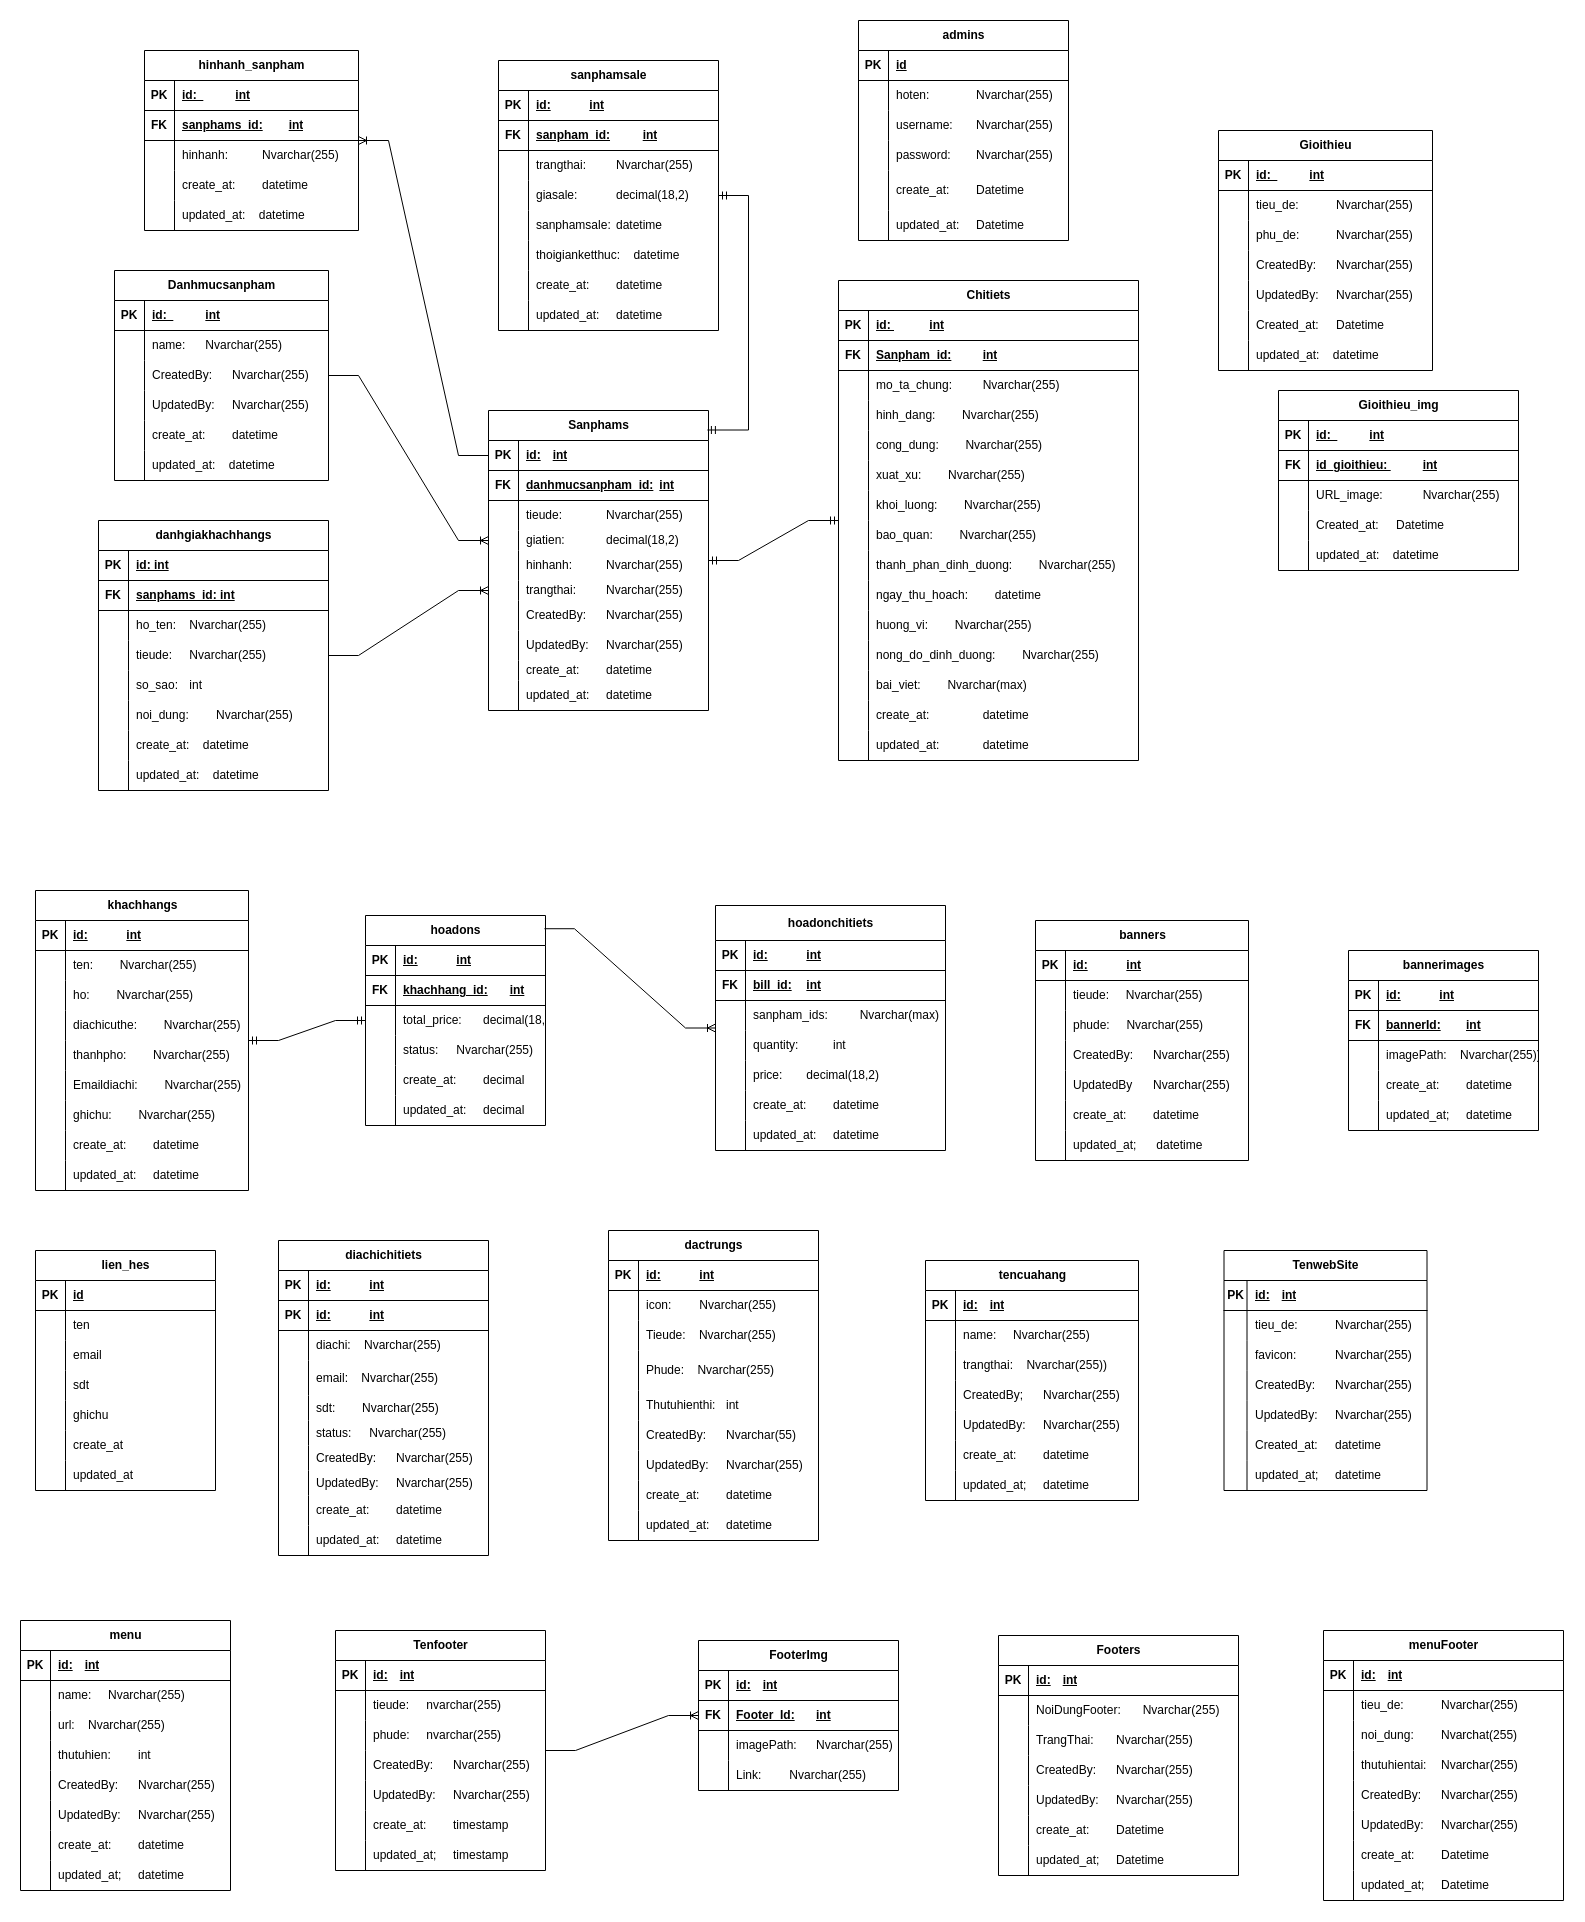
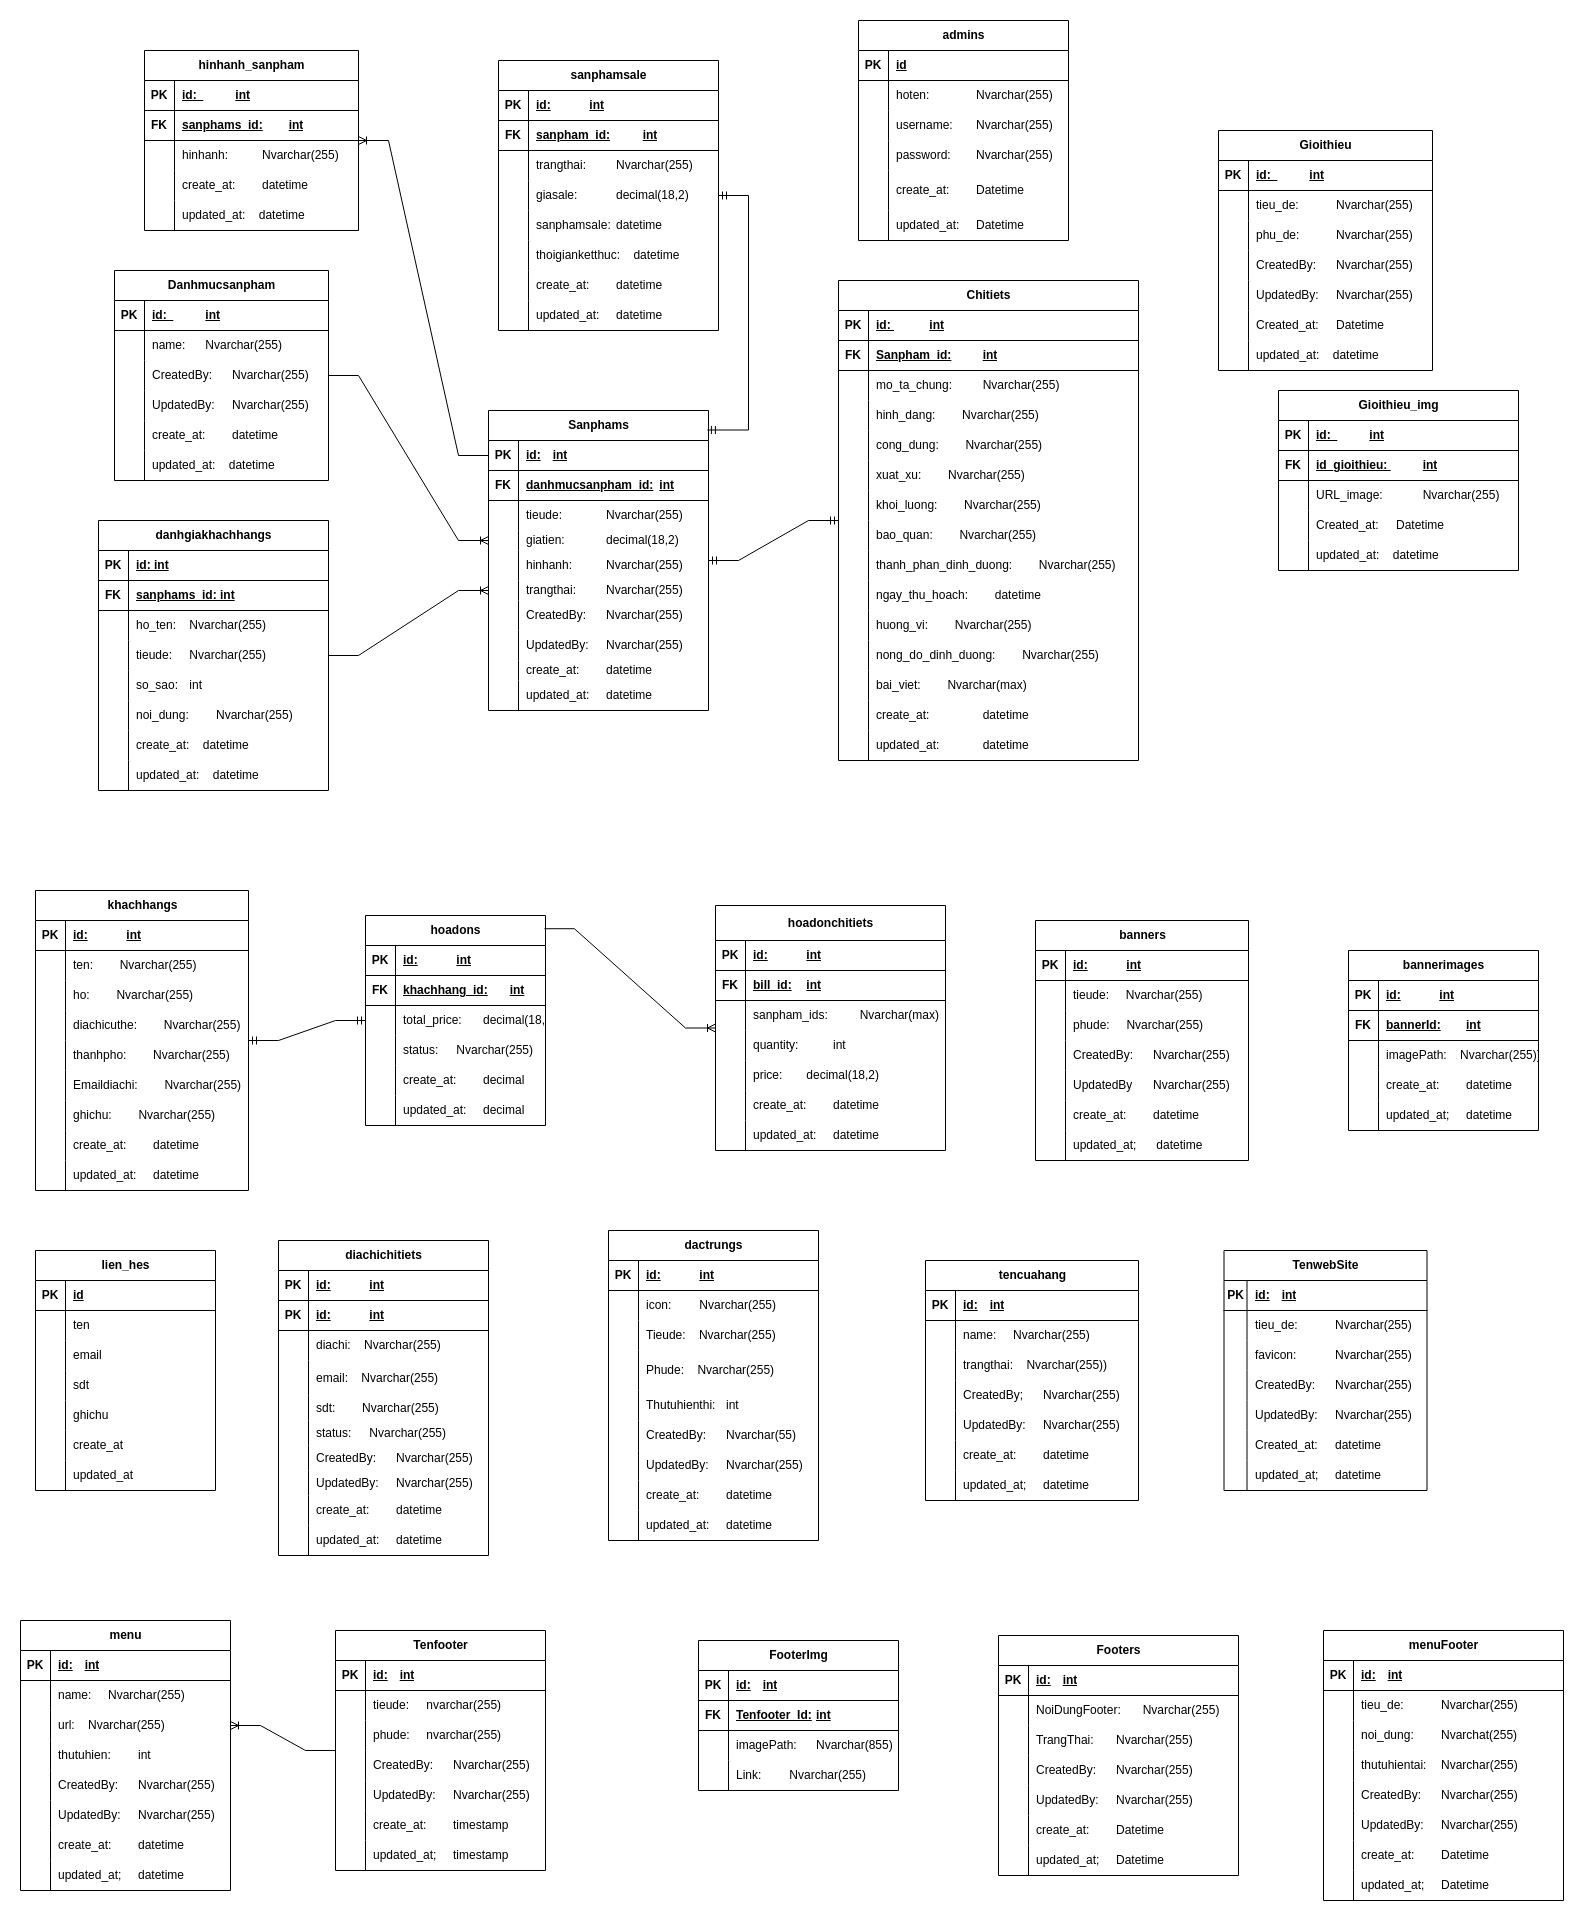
(780, 1716) -> (791, 1716)
(622, 1733) -> (283, 1738)
(814, 1746) -> (814, 1746)
